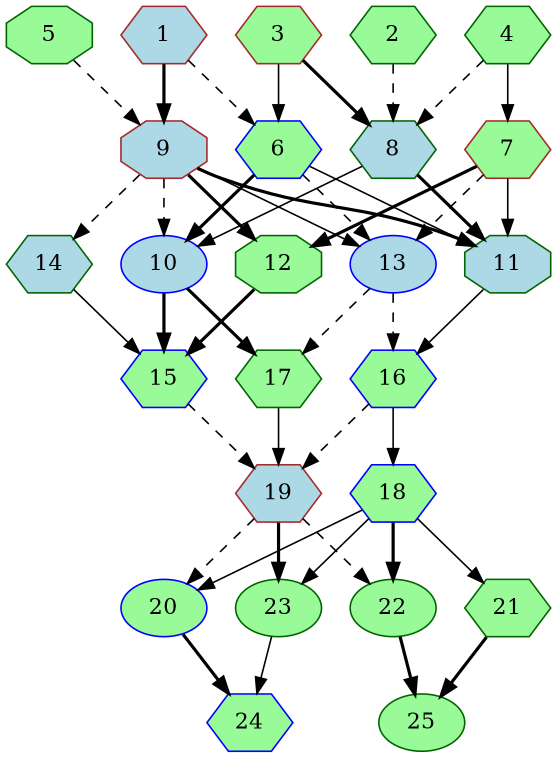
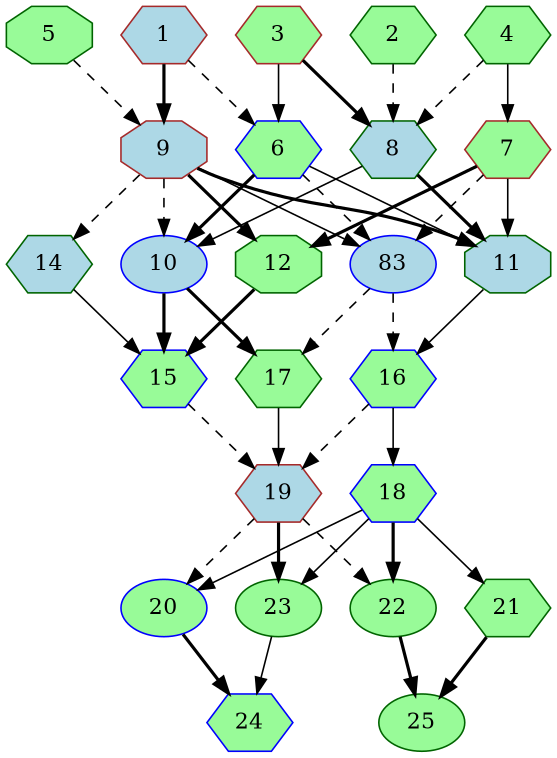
(393, 264) -> (393, 264)
